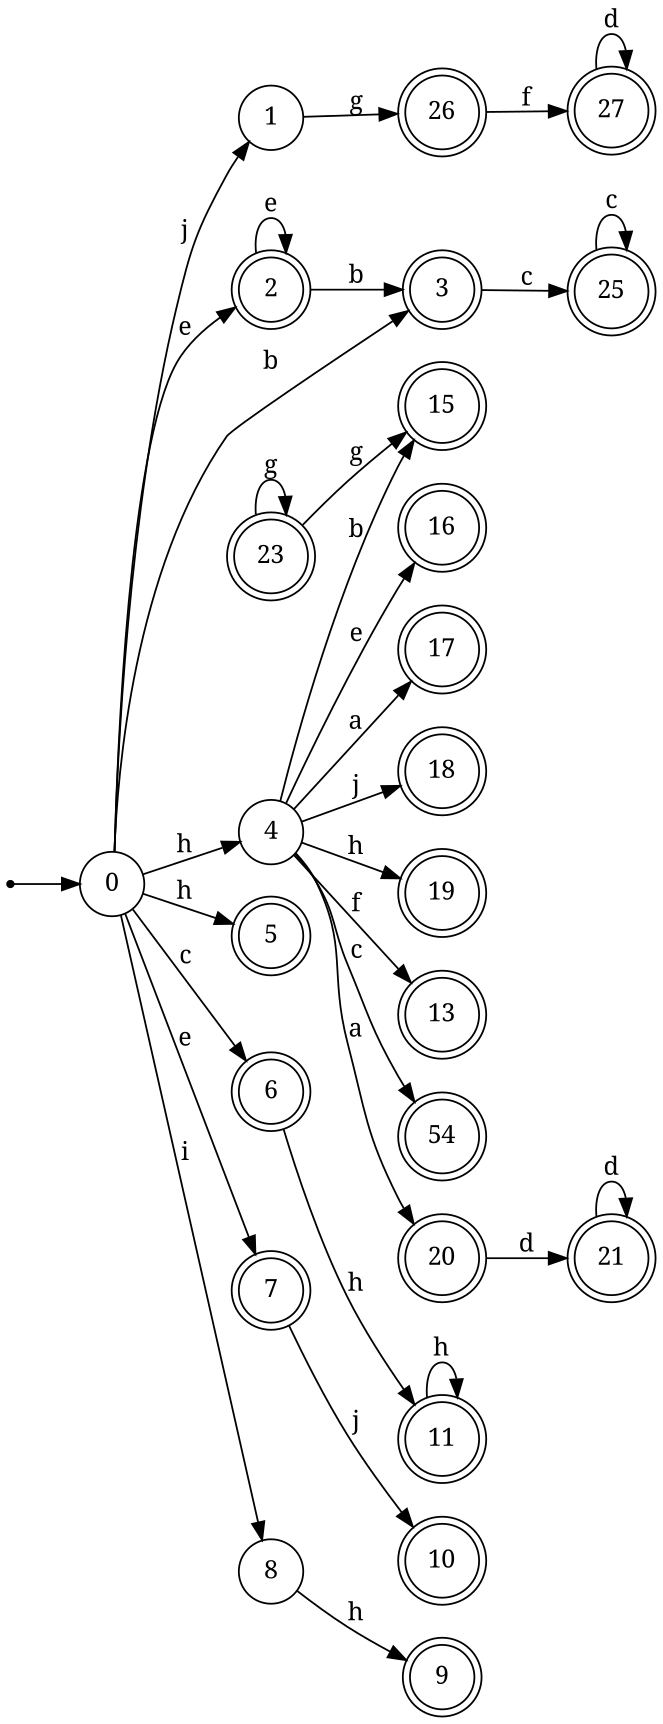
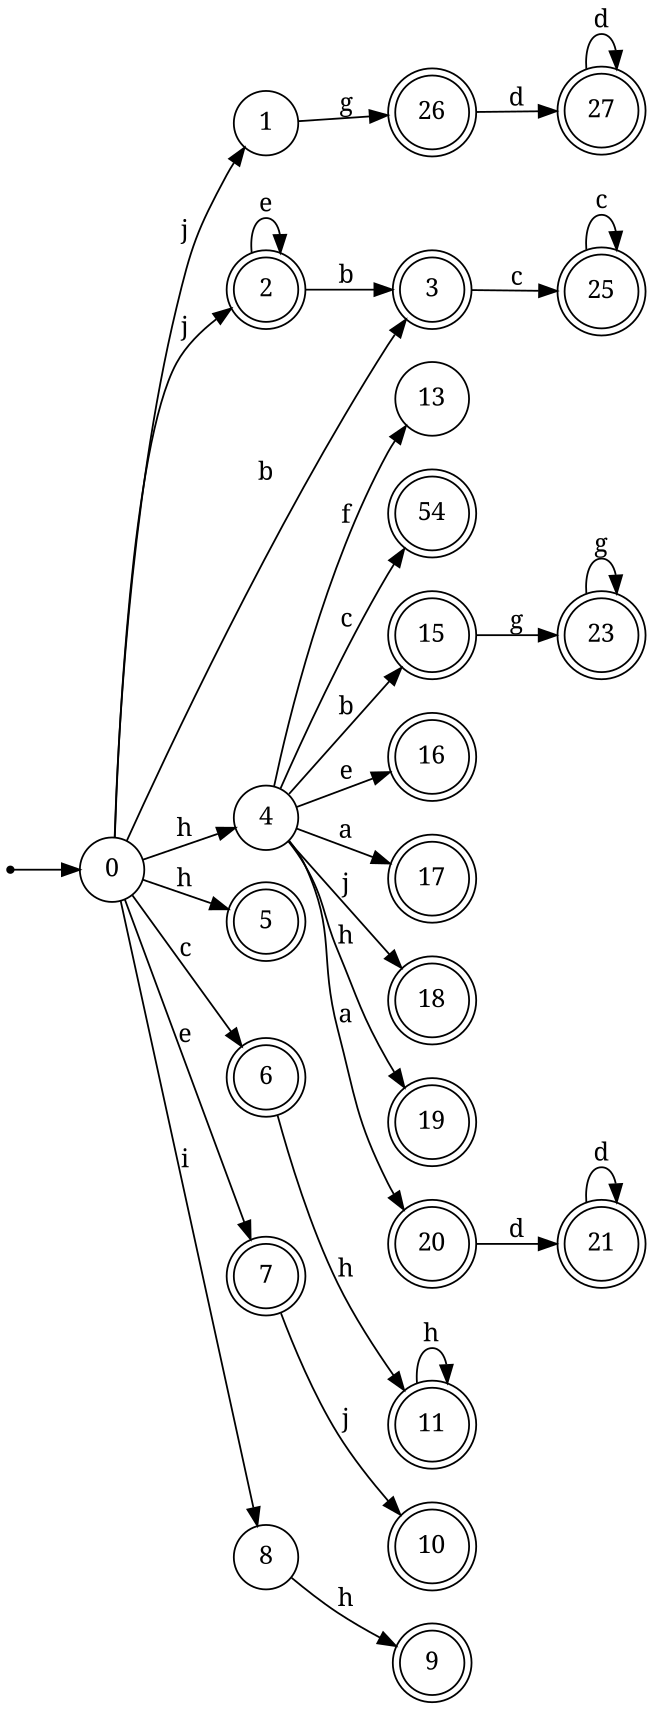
(527, 99) -> (517, 99)
(185, 328) -> (185, 328)
(346, 483) -> (508, 635)
(442, 1015) -> (432, 399)
